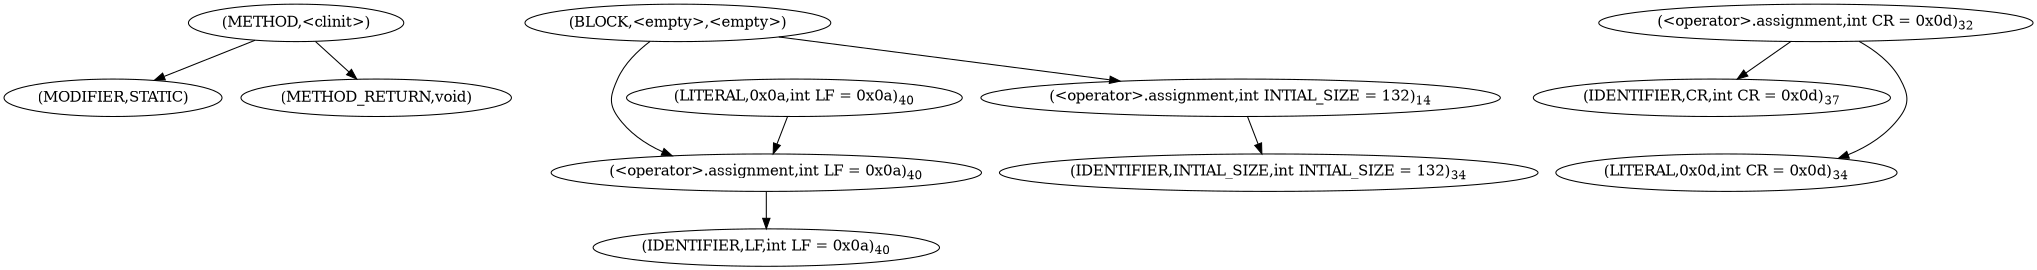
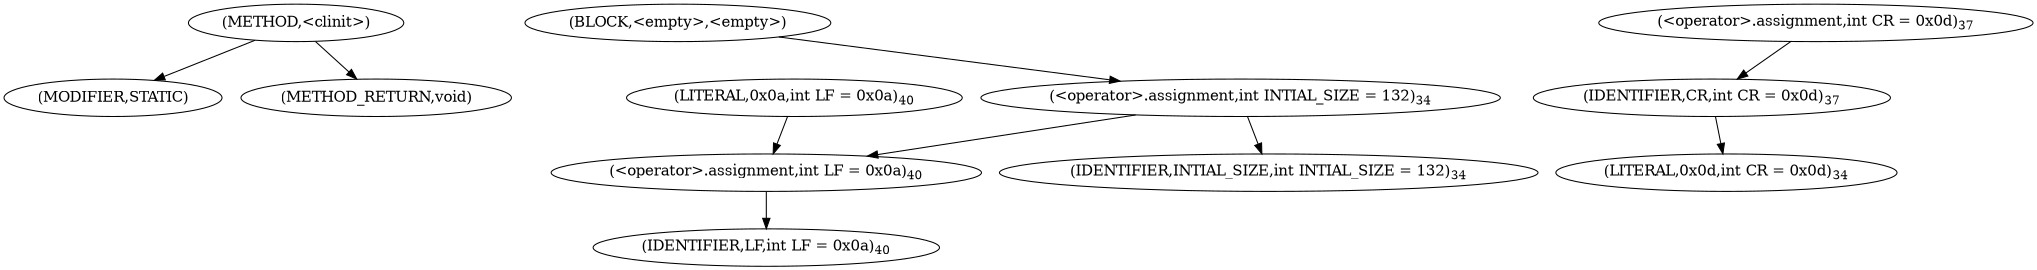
(1966, 21) -> (1966, 21)
(1424, 96) -> (1424, 96)
(612, 102) -> (1007, 135)
(1907, 102) -> (1718, 130)
